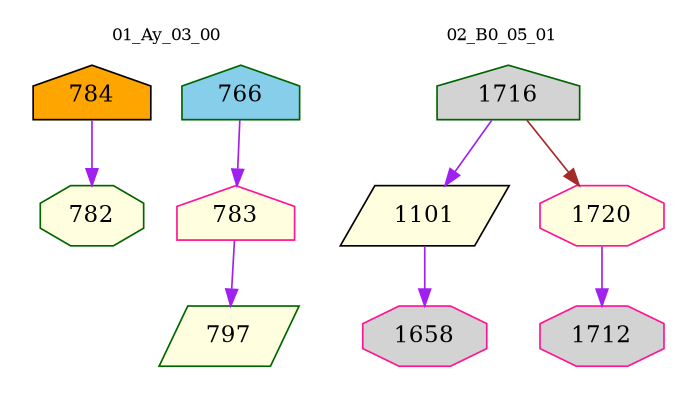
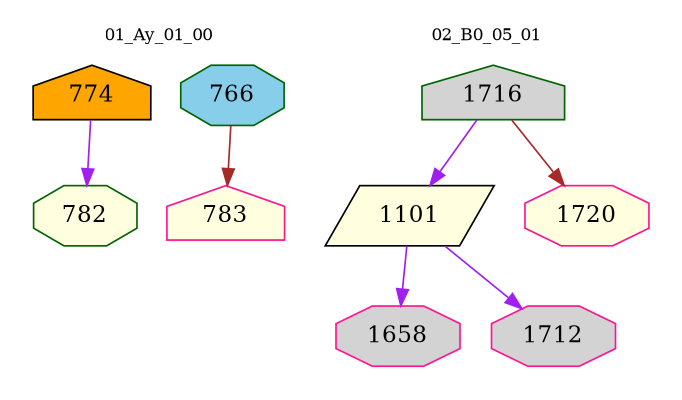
(166, 36) -> (159, 36)
(92, 95) -> (92, 95)
(241, 95) -> (232, 95)
(239, 144) -> (230, 147)
(602, 268) -> (477, 272)
(229, 336) -> none
